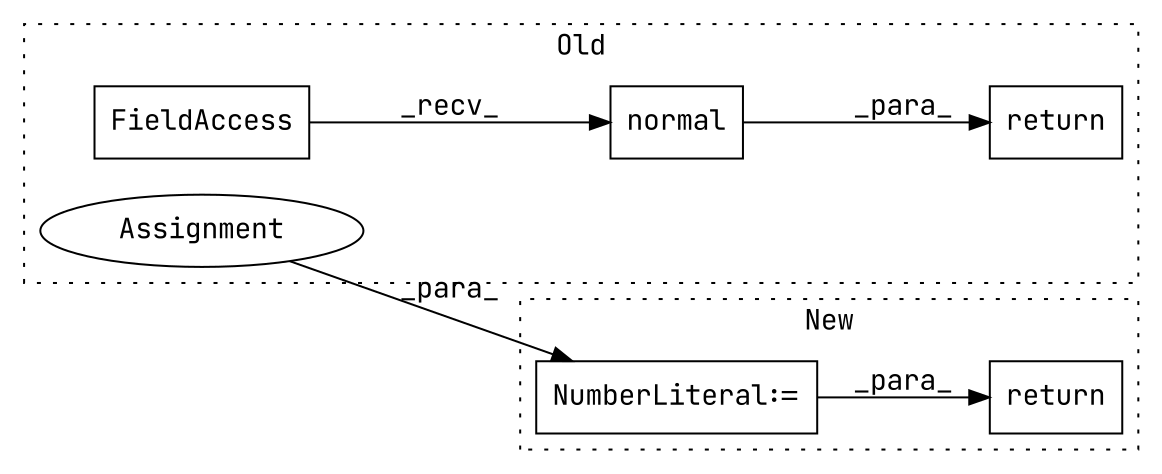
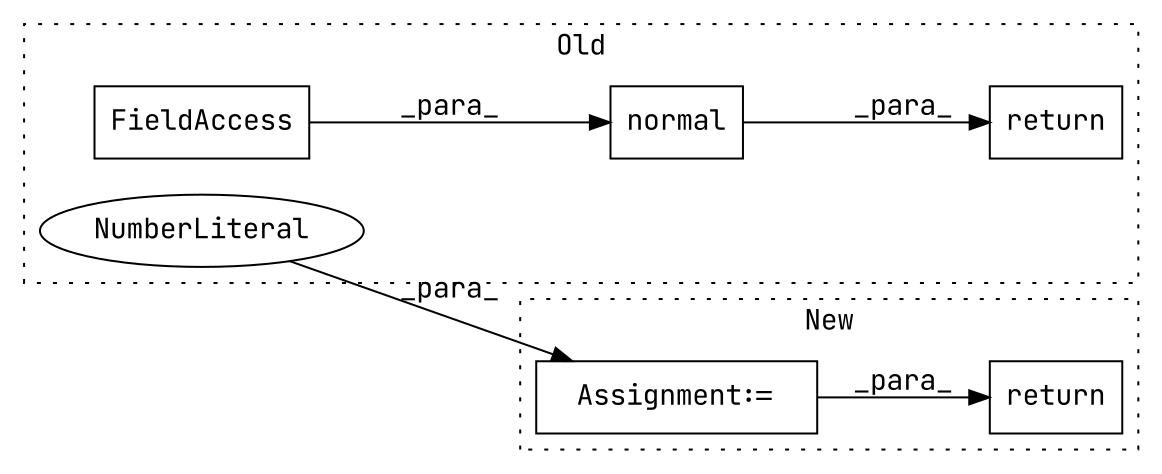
(450, 107) -> (450, 107)
(202, 231) -> (202, 231)
(677, 397) -> (677, 397)
